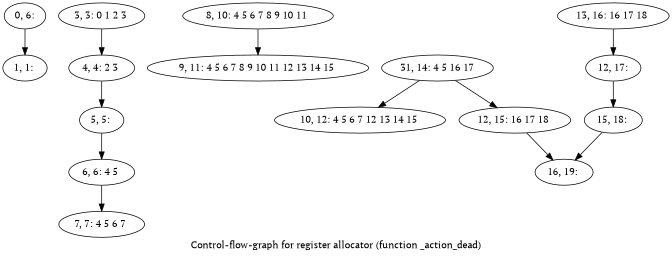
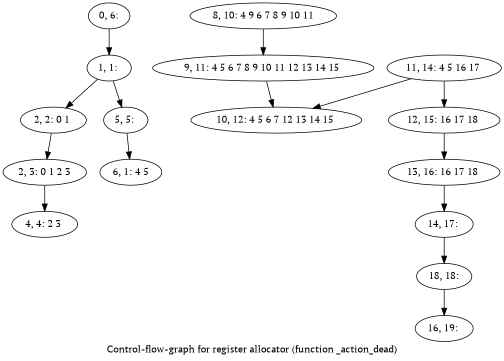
(102, 16) -> (45, 172)
(258, 16) -> (263, 16)
(437, 68) -> (444, 68)
(613, 68) -> (444, 224)
(102, 91) -> (116, 91)
none -> (269, 91)
none -> (53, 120)
(613, 120) -> (444, 276)
(537, 144) -> (444, 143)
(102, 172) -> (131, 172)
(102, 224) -> none
